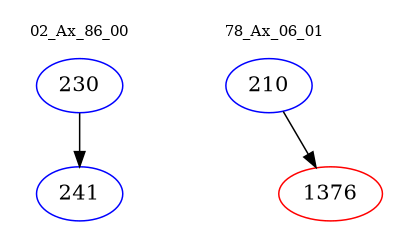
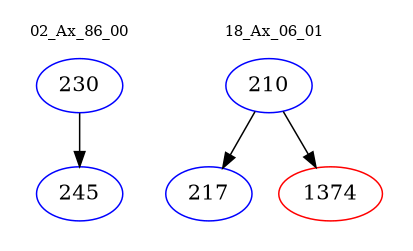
(274, 32) -> (274, 32)
(80, 194) -> (80, 194)
none -> (209, 194)
(331, 194) -> (331, 194)
